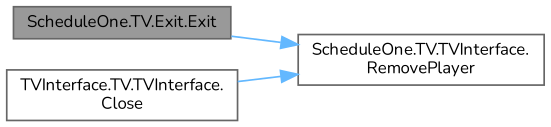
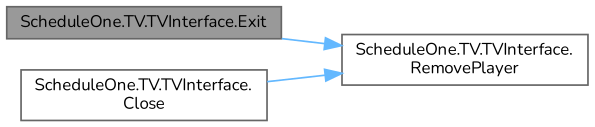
(122, 23) -> (144, 23)
(122, 95) -> (144, 95)
